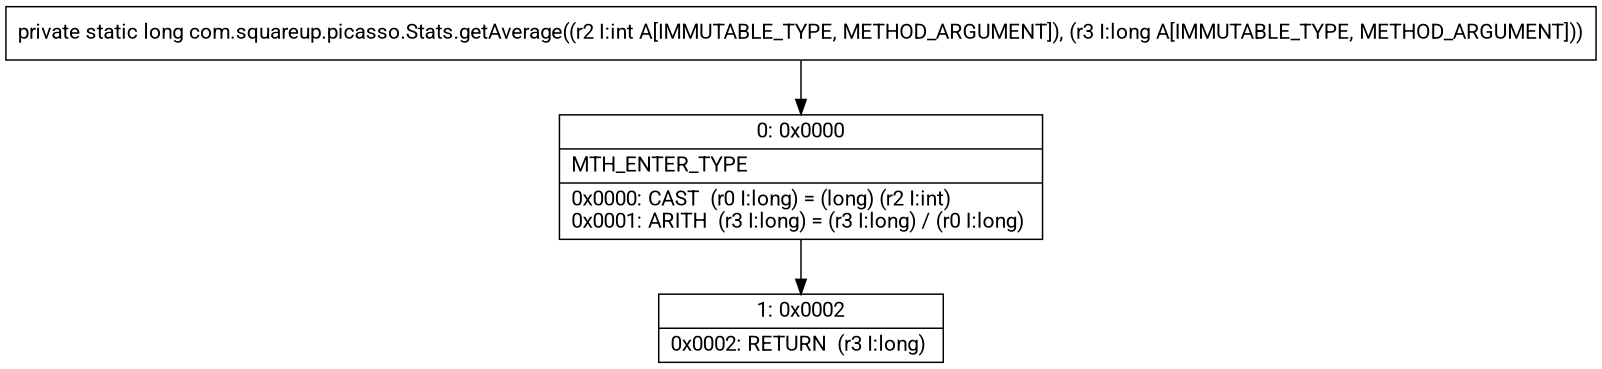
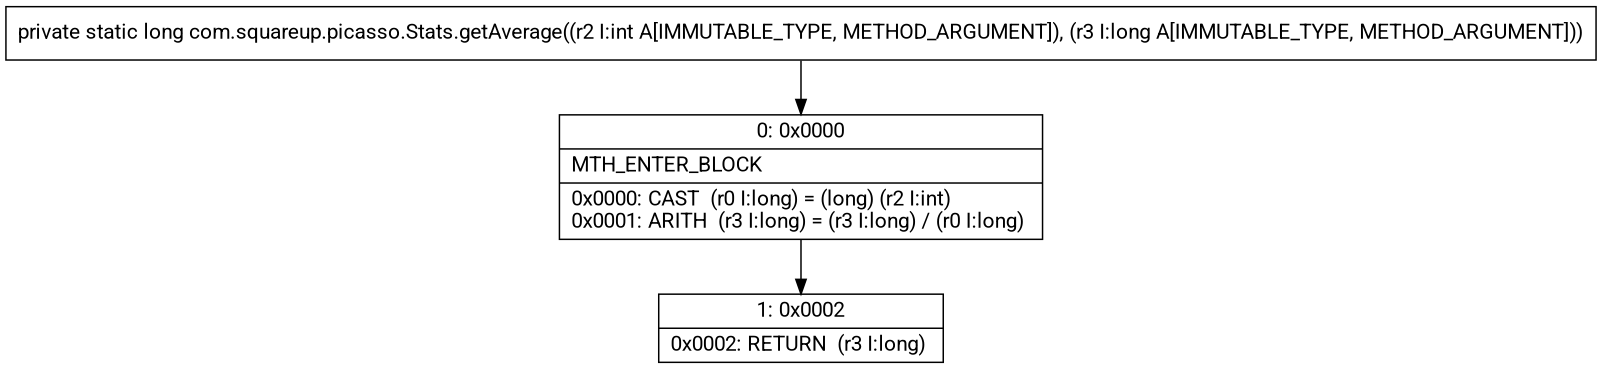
(660, 165) -> (668, 165)
